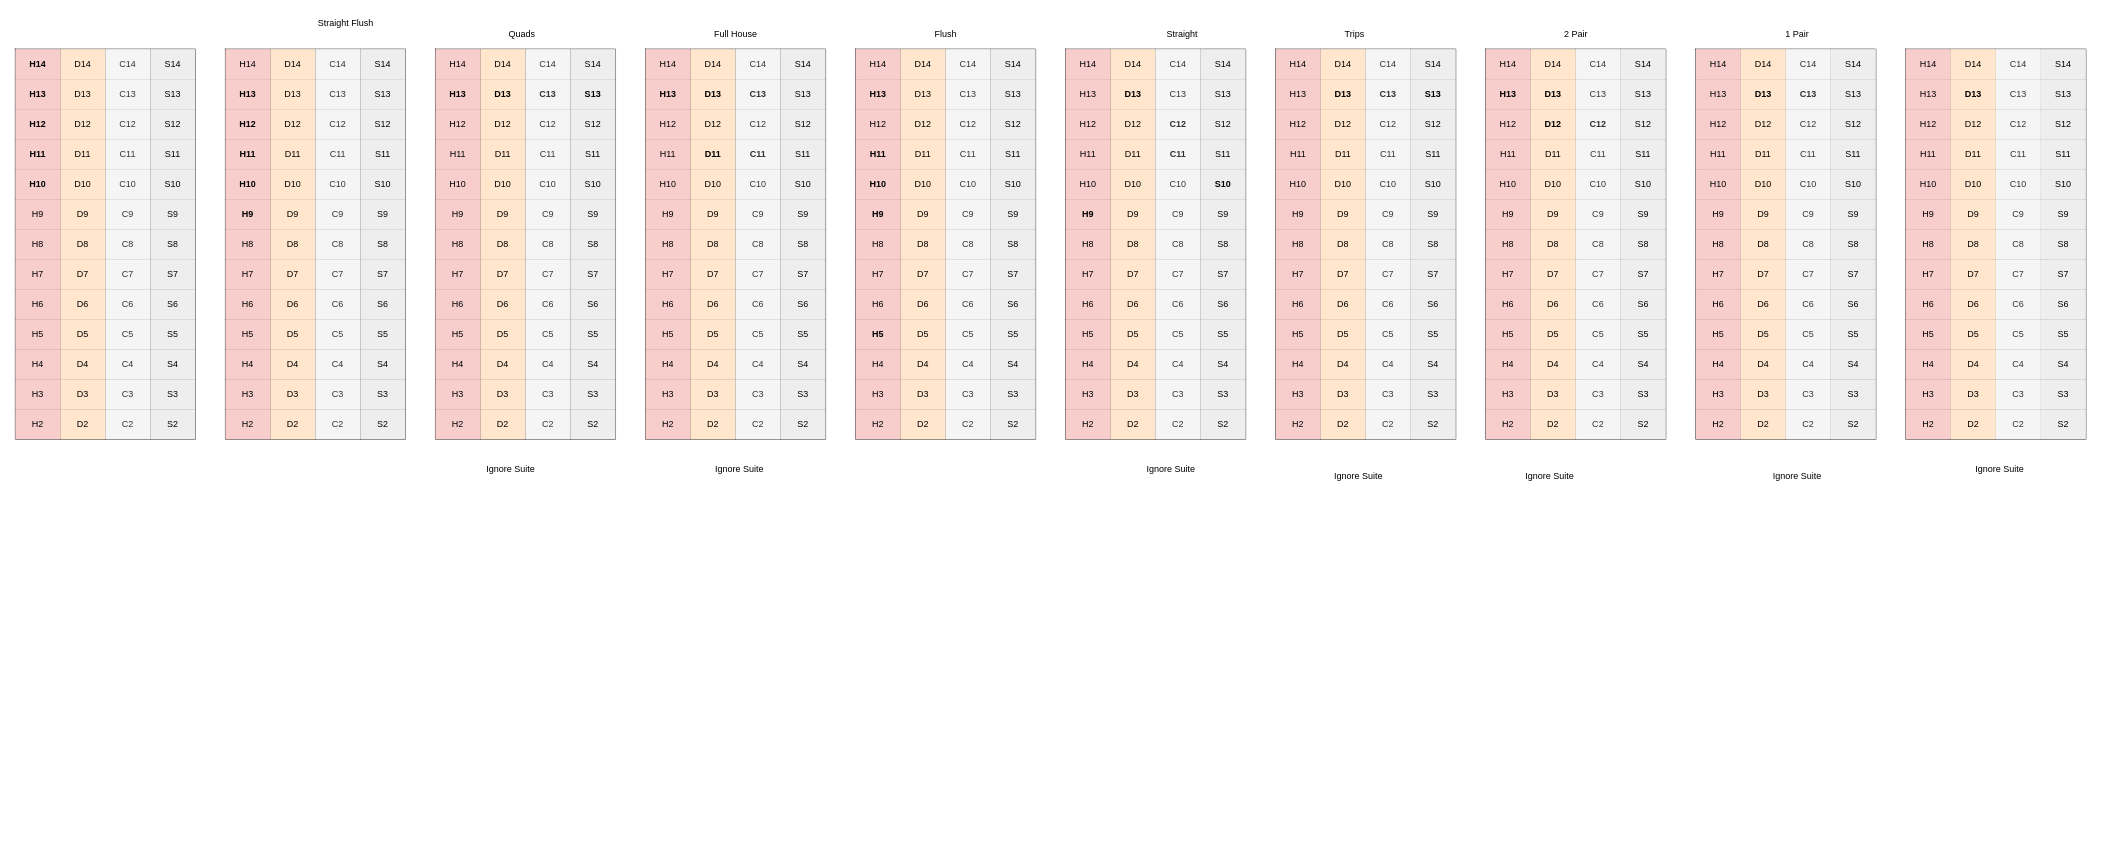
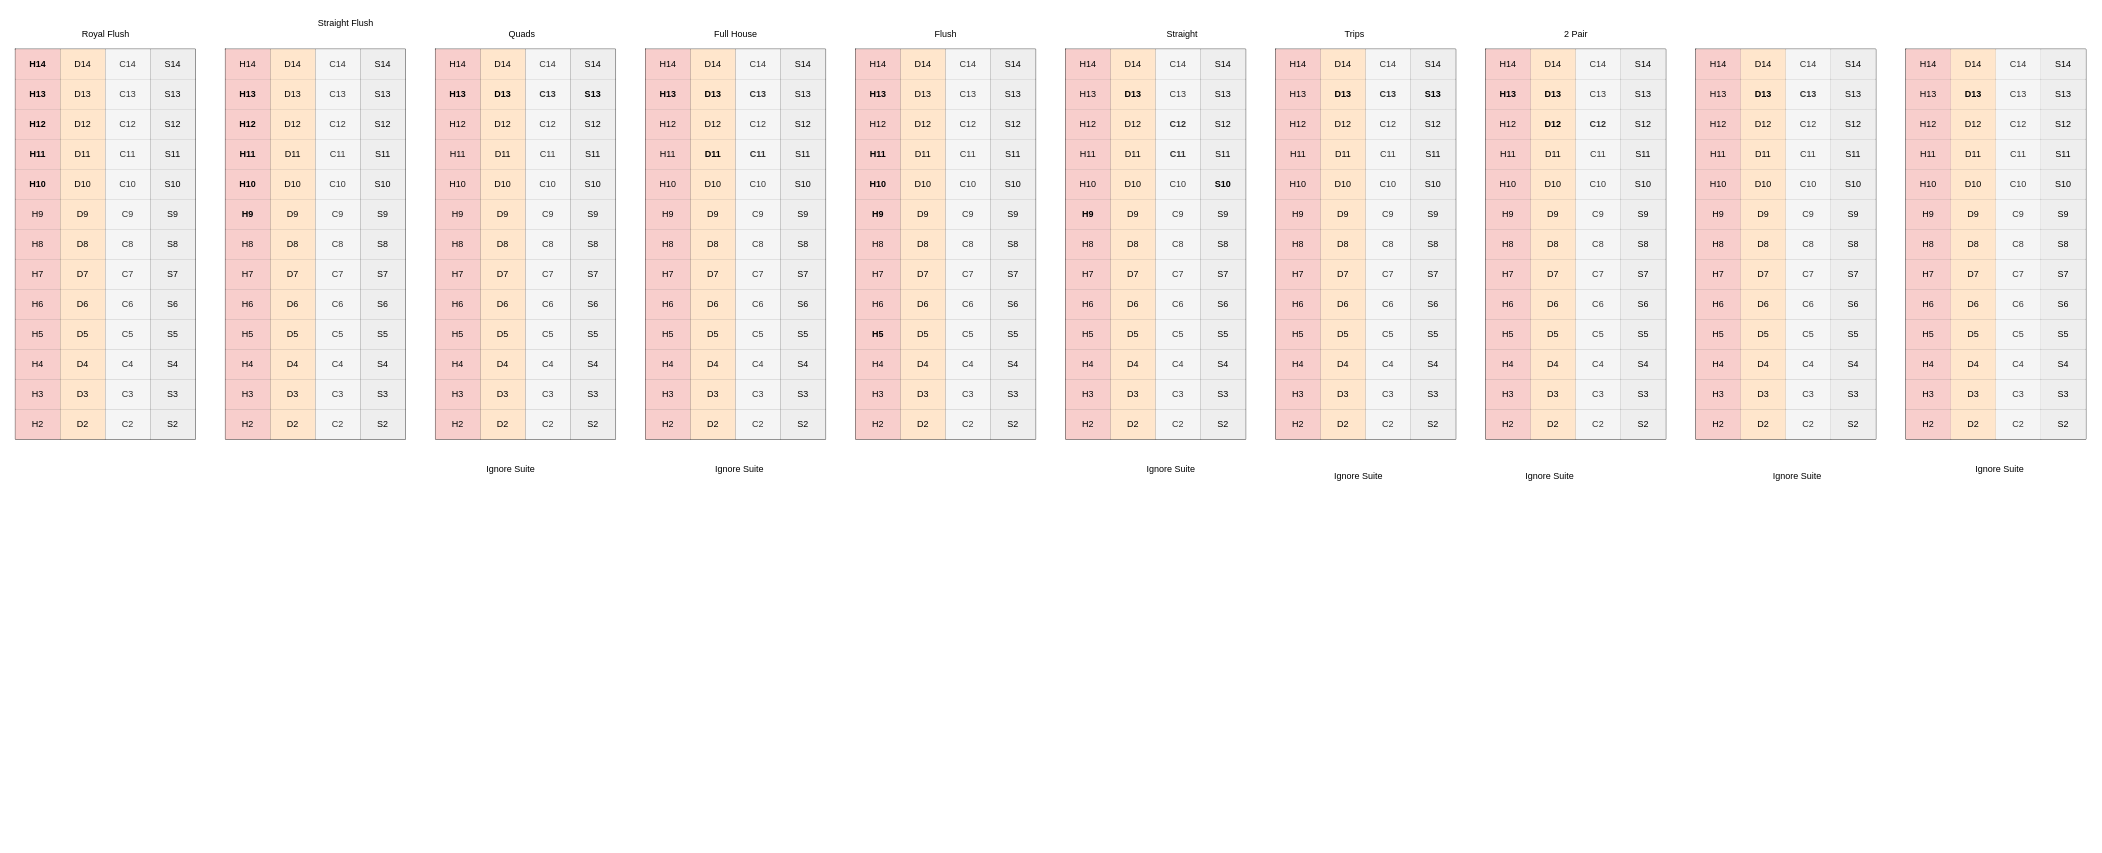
none -> (105, 34)
(1797, 34) -> none
